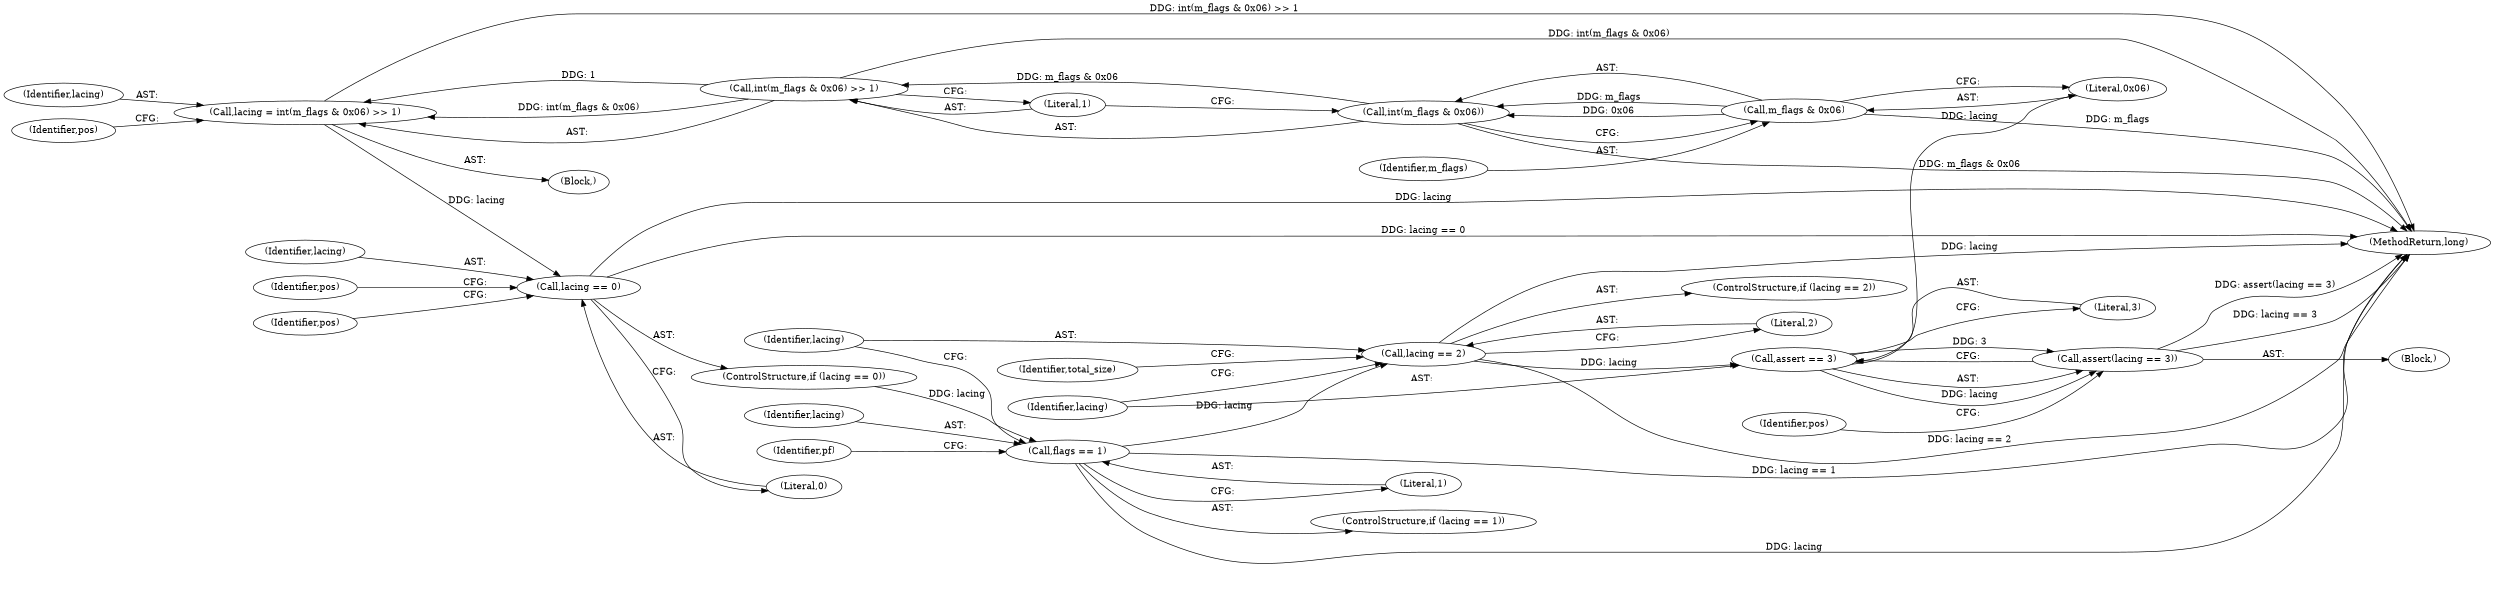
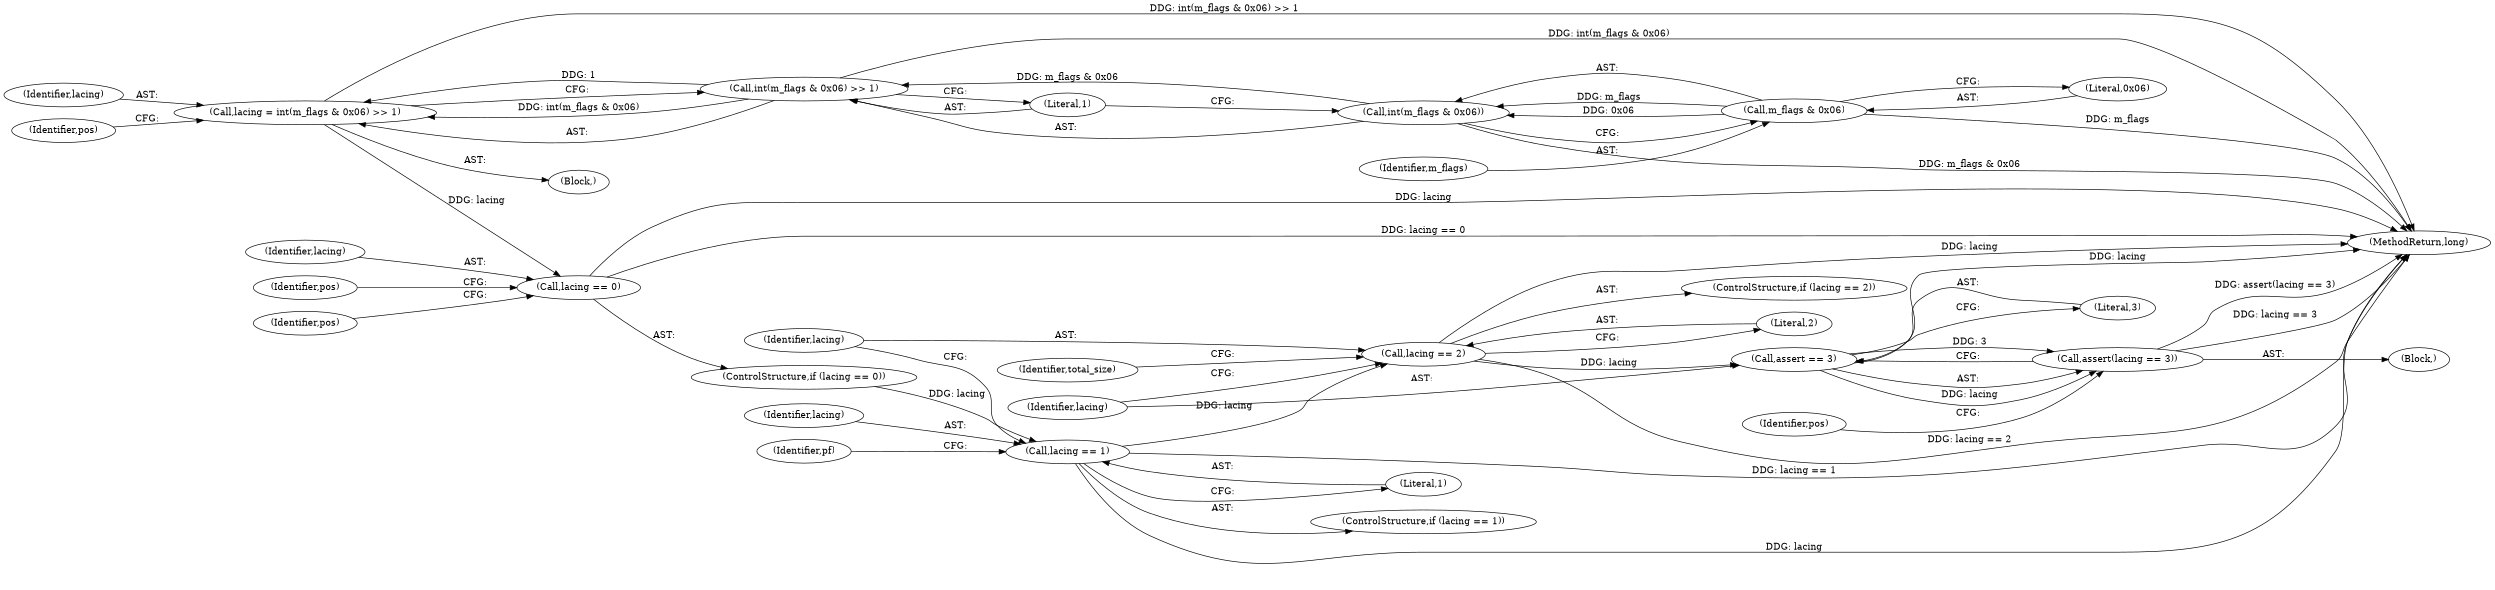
none -> (554, 98)
(1910, 197) -> (2071, 265)
(1068, 452) -> (1068, 452)
(804, 487) -> none
